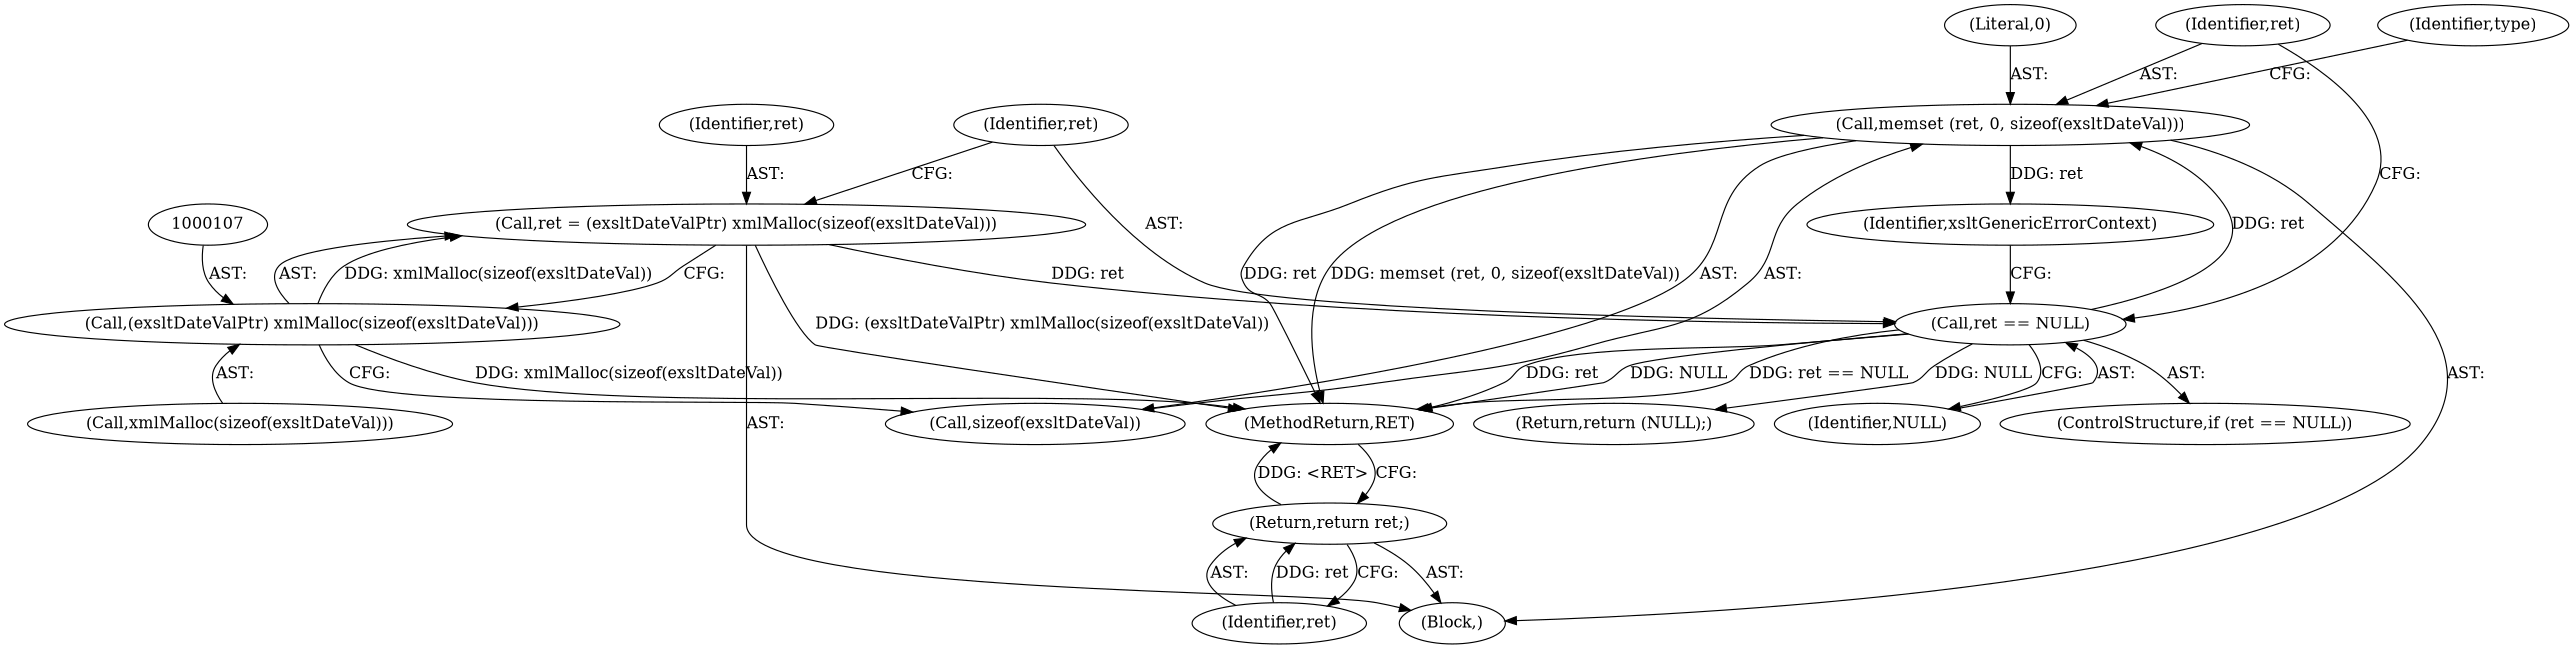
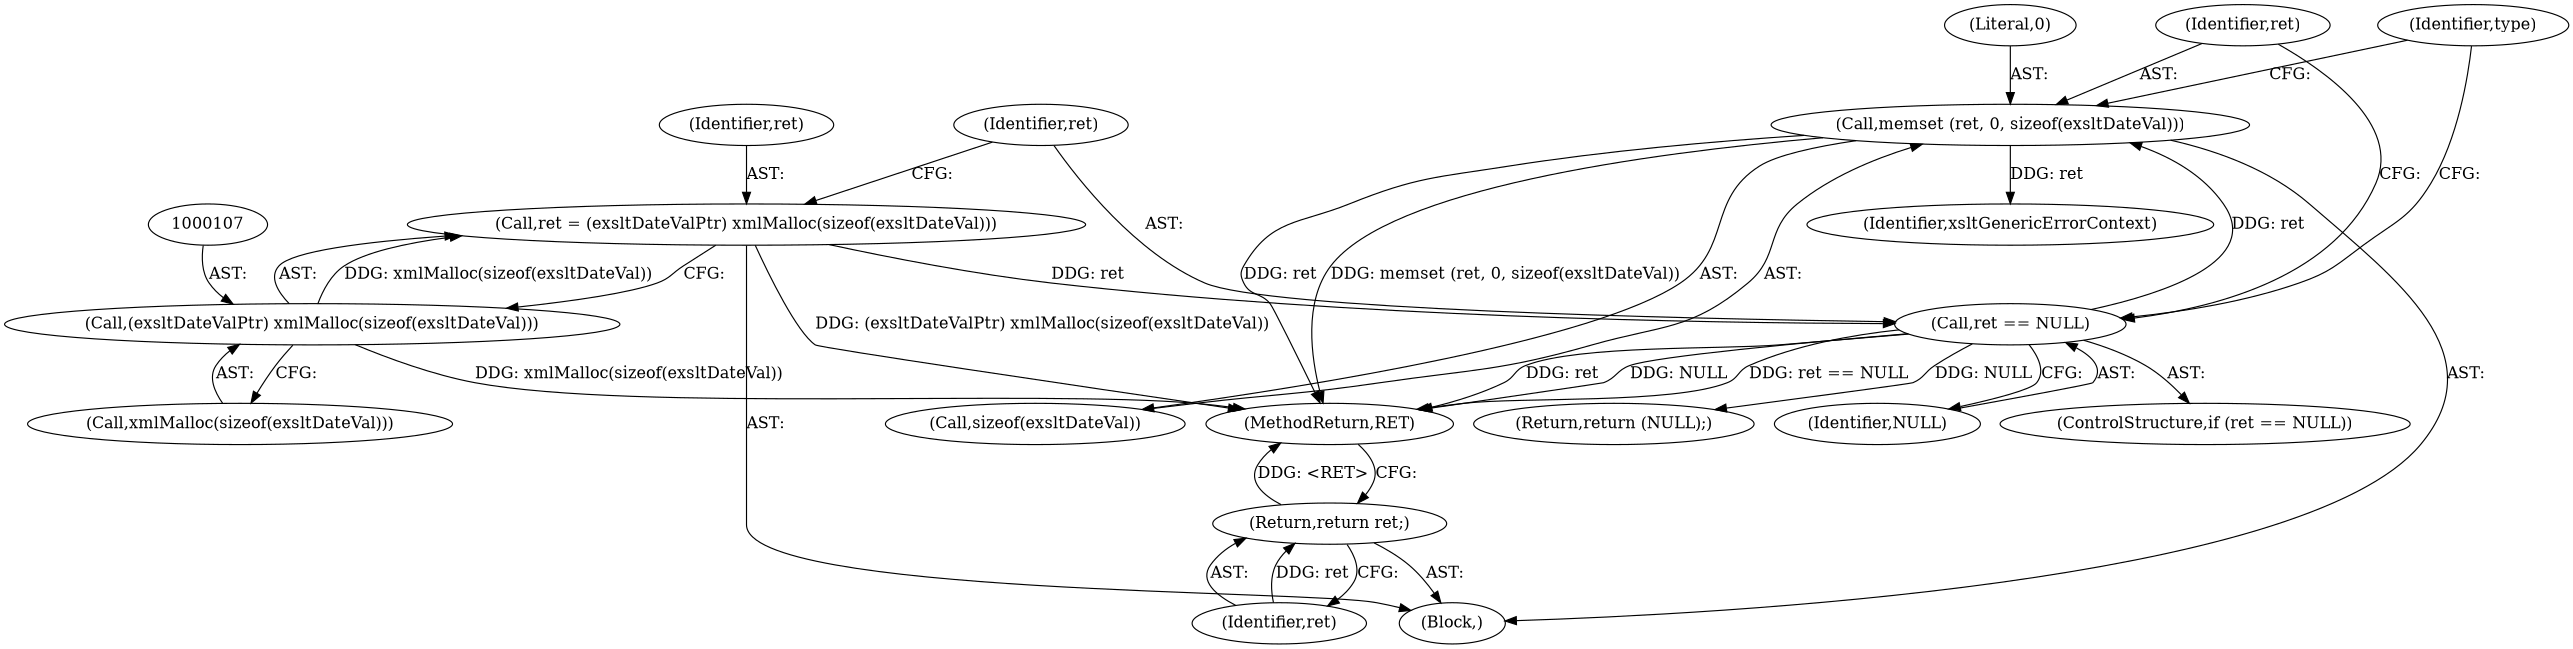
(2010, 269) -> (2370, 241)
(600, 401) -> (274, 368)
